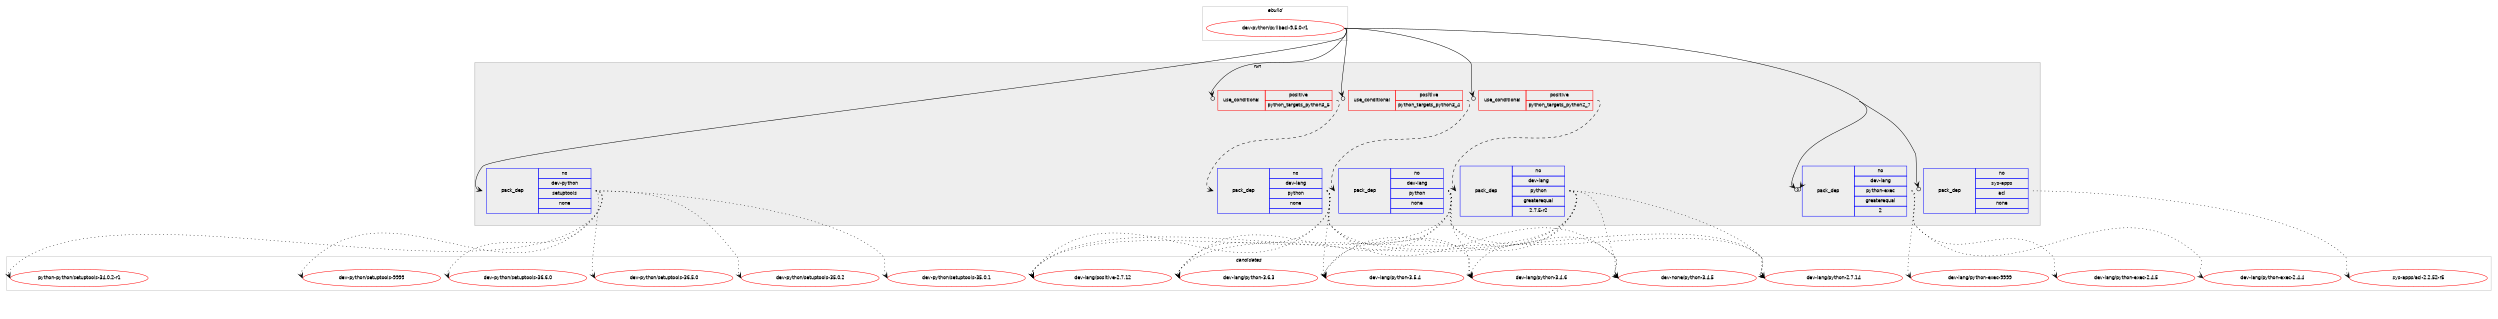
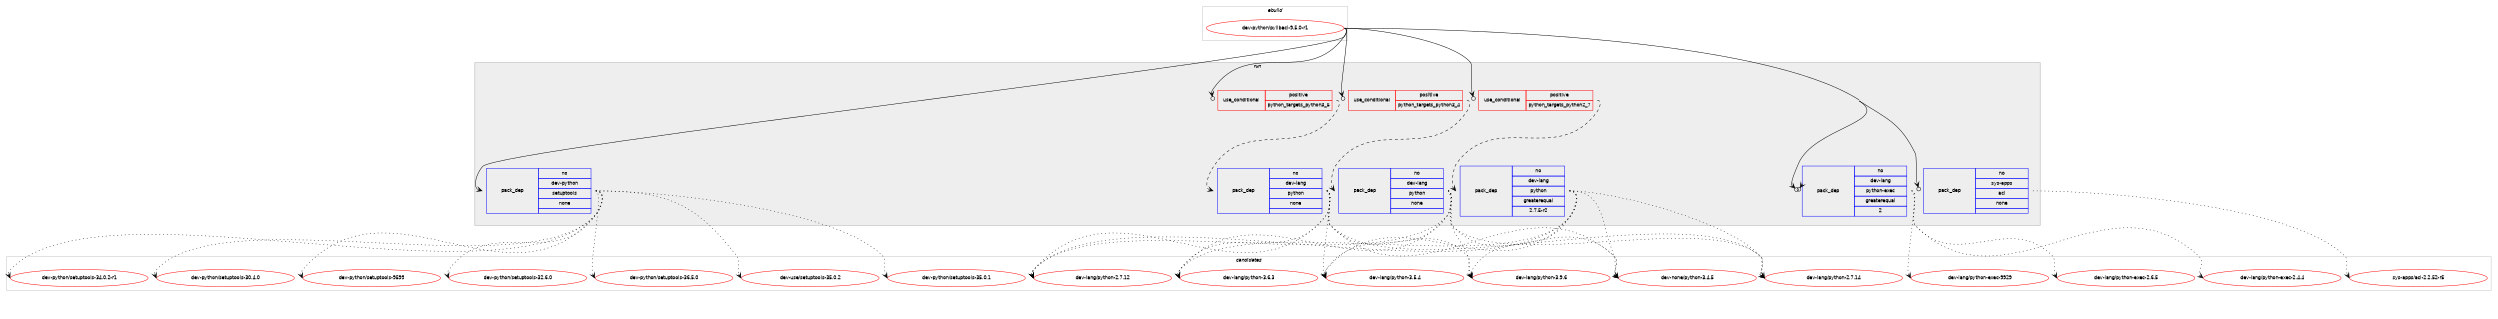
(79, 278) -> (79, 278)
none -> (226, 278)
(372, 278) -> (372, 278)
(518, 278) -> (518, 278)
(810, 278) -> (810, 278)
(1103, 278) -> (1103, 278)
(1541, 278) -> (1541, 278)
(1980, 278) -> (1980, 278)
(2126, 278) -> (2126, 278)
